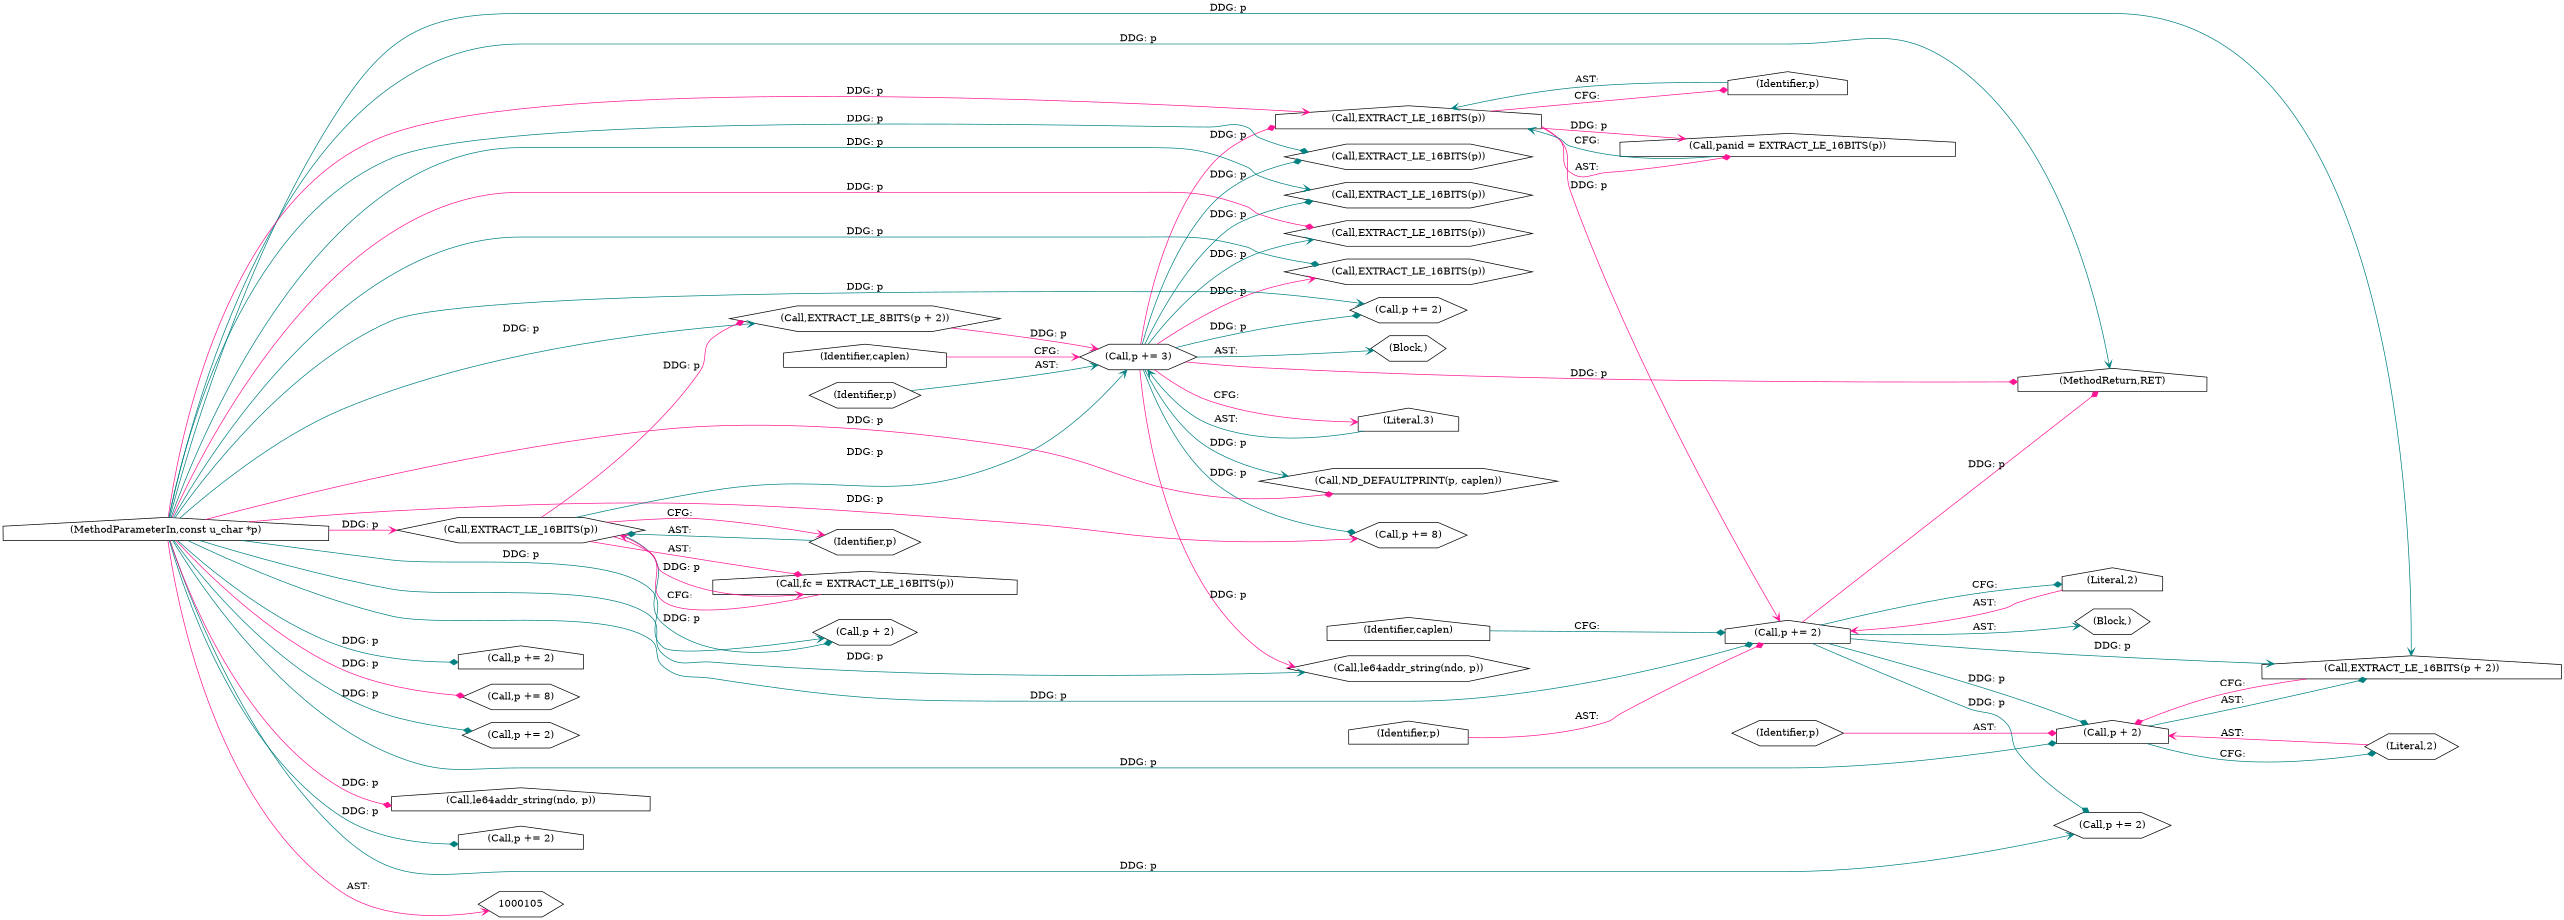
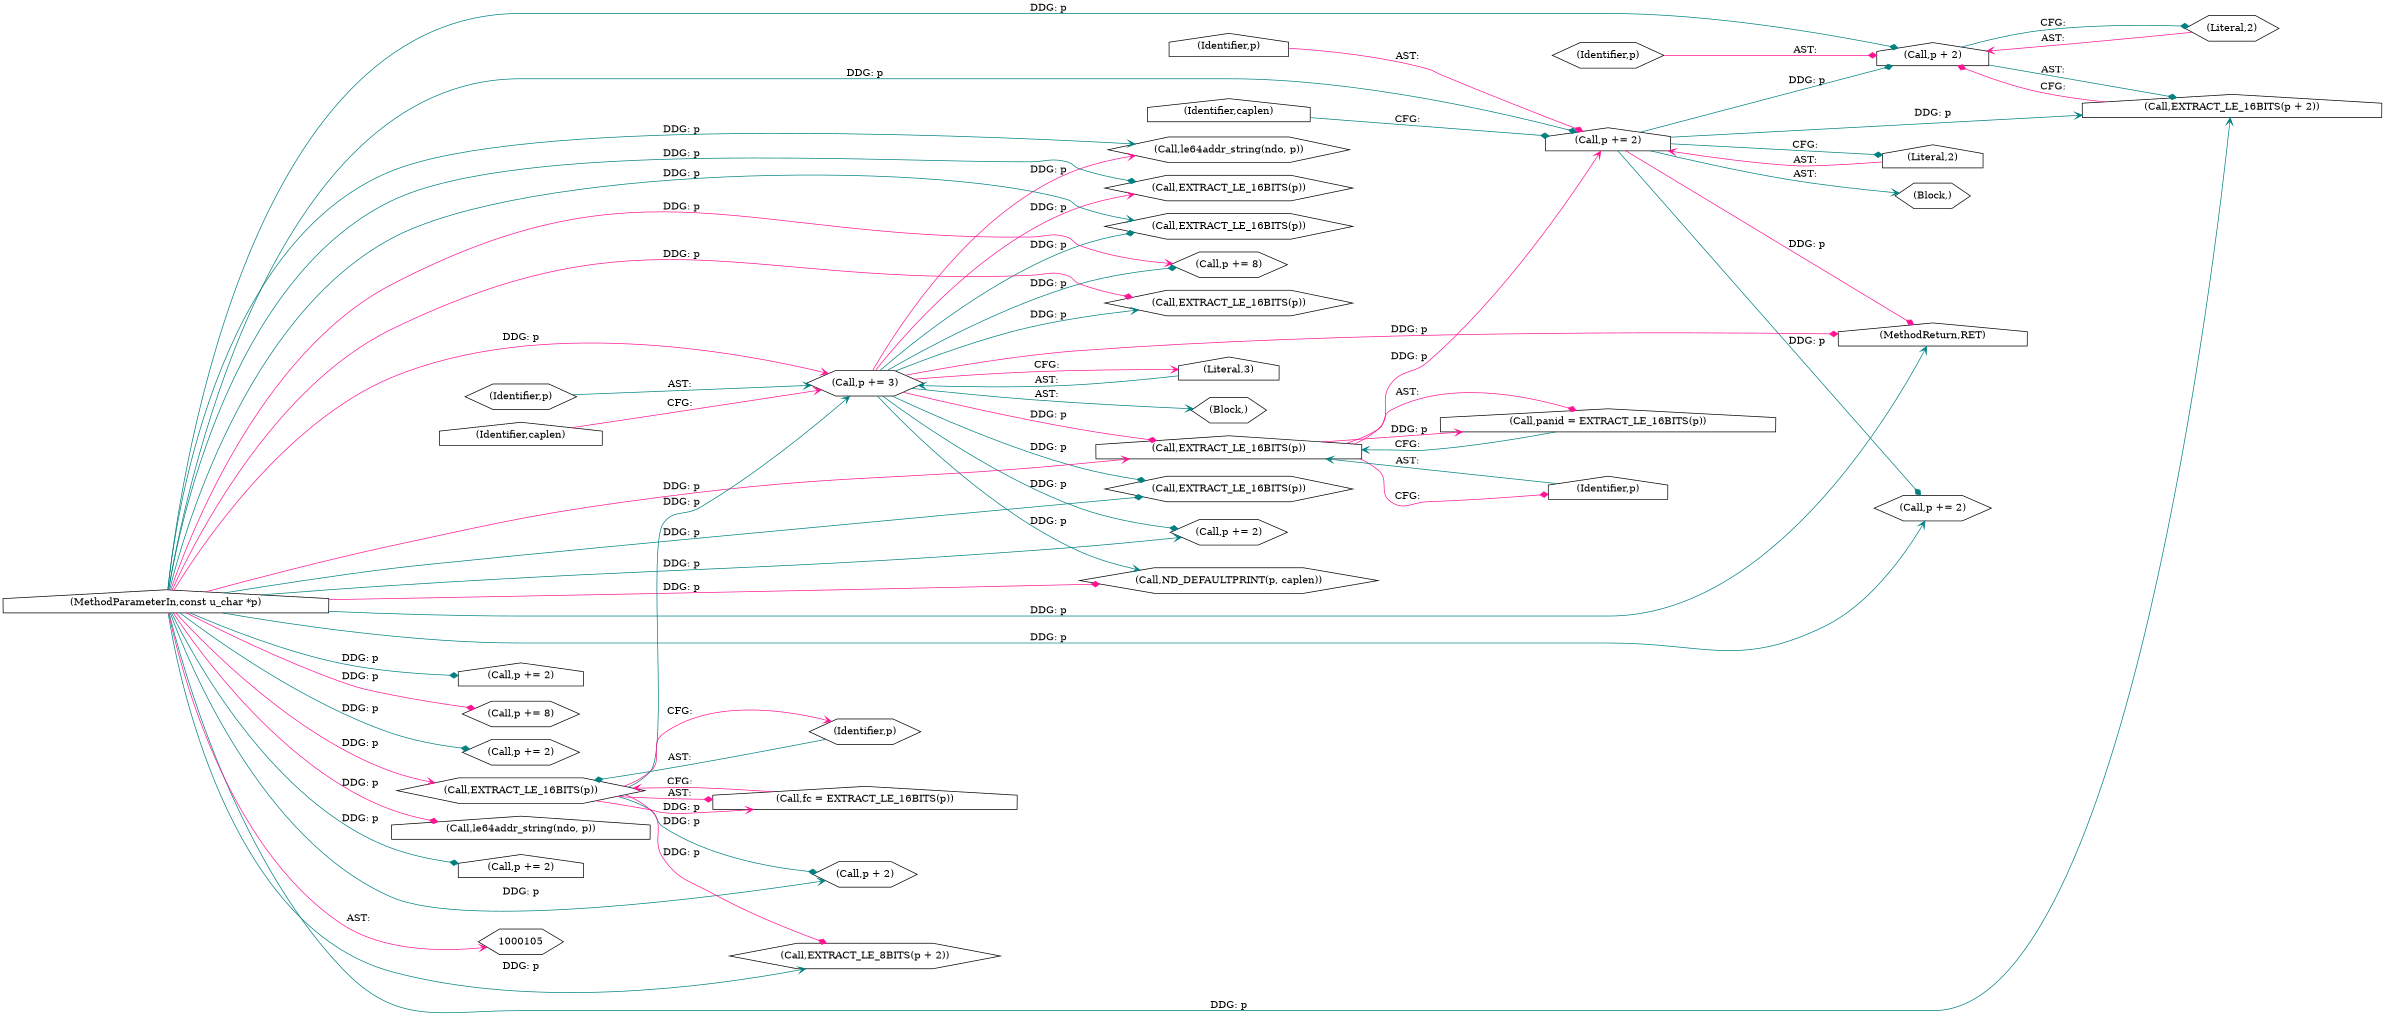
(1021, 337) -> (452, 358)
